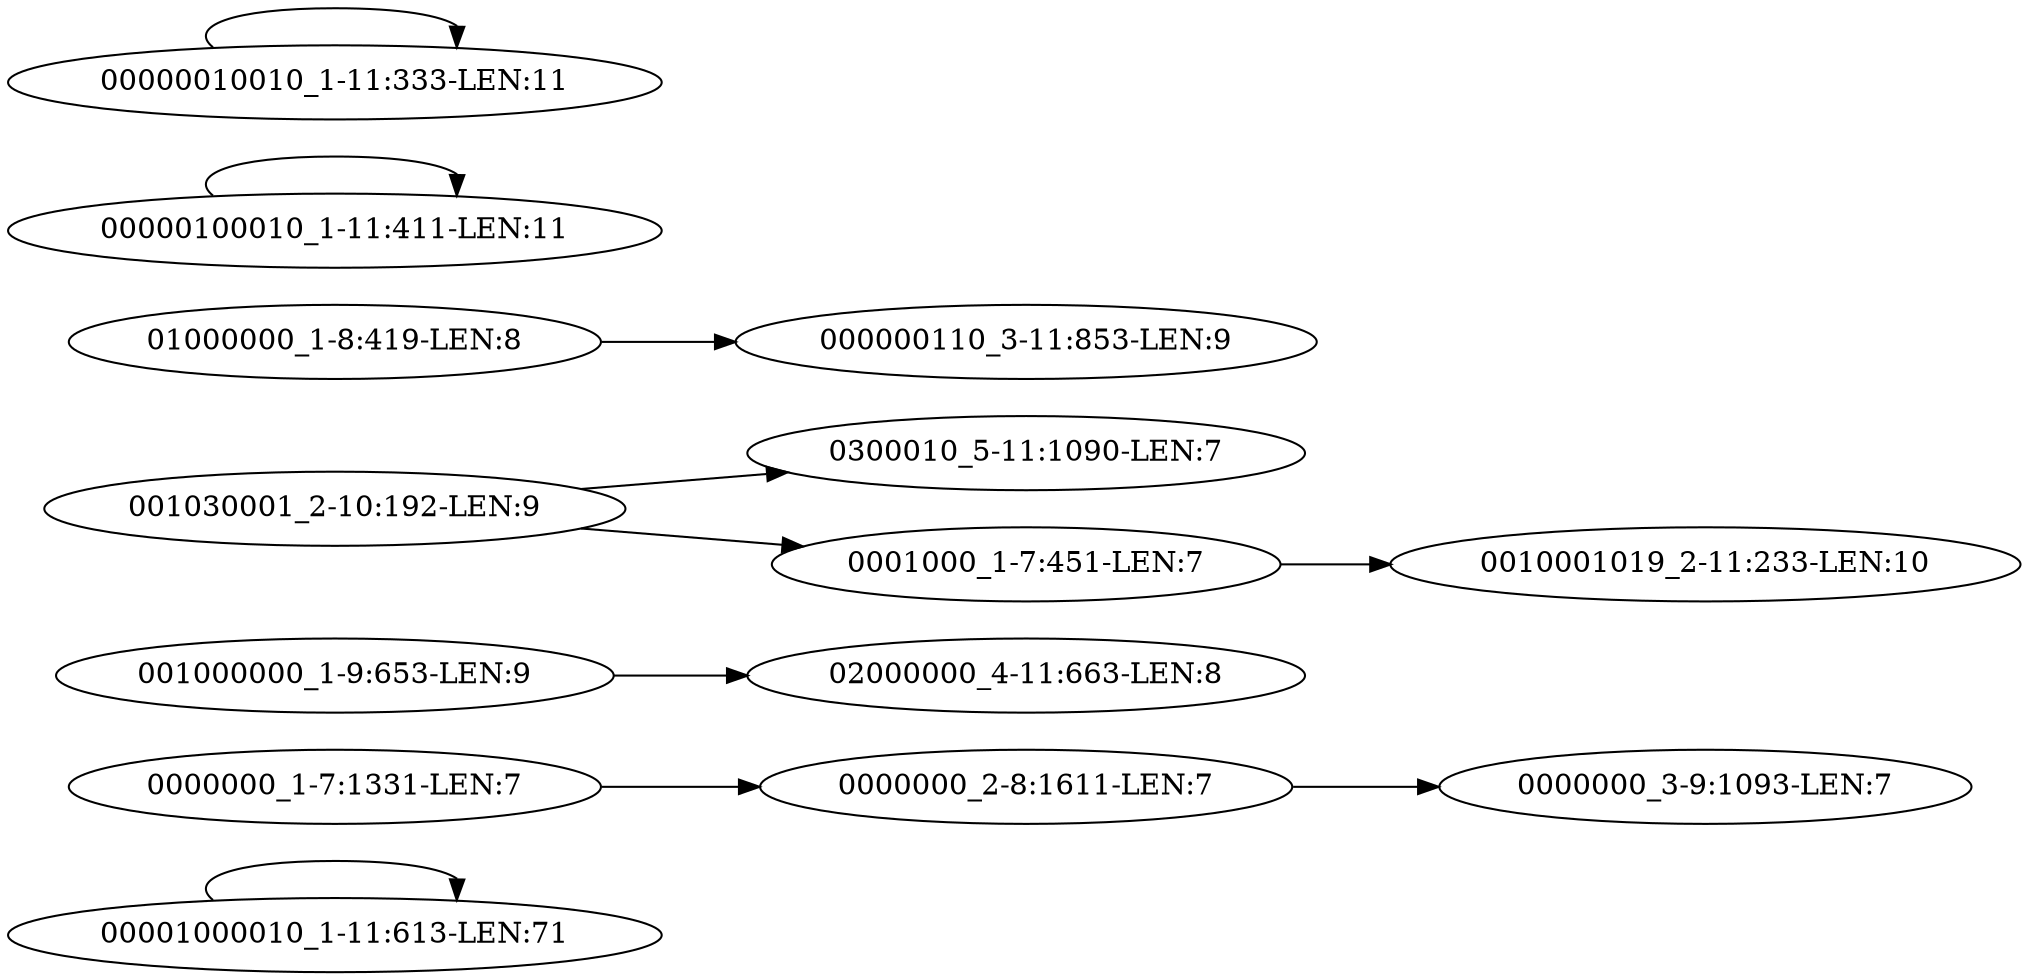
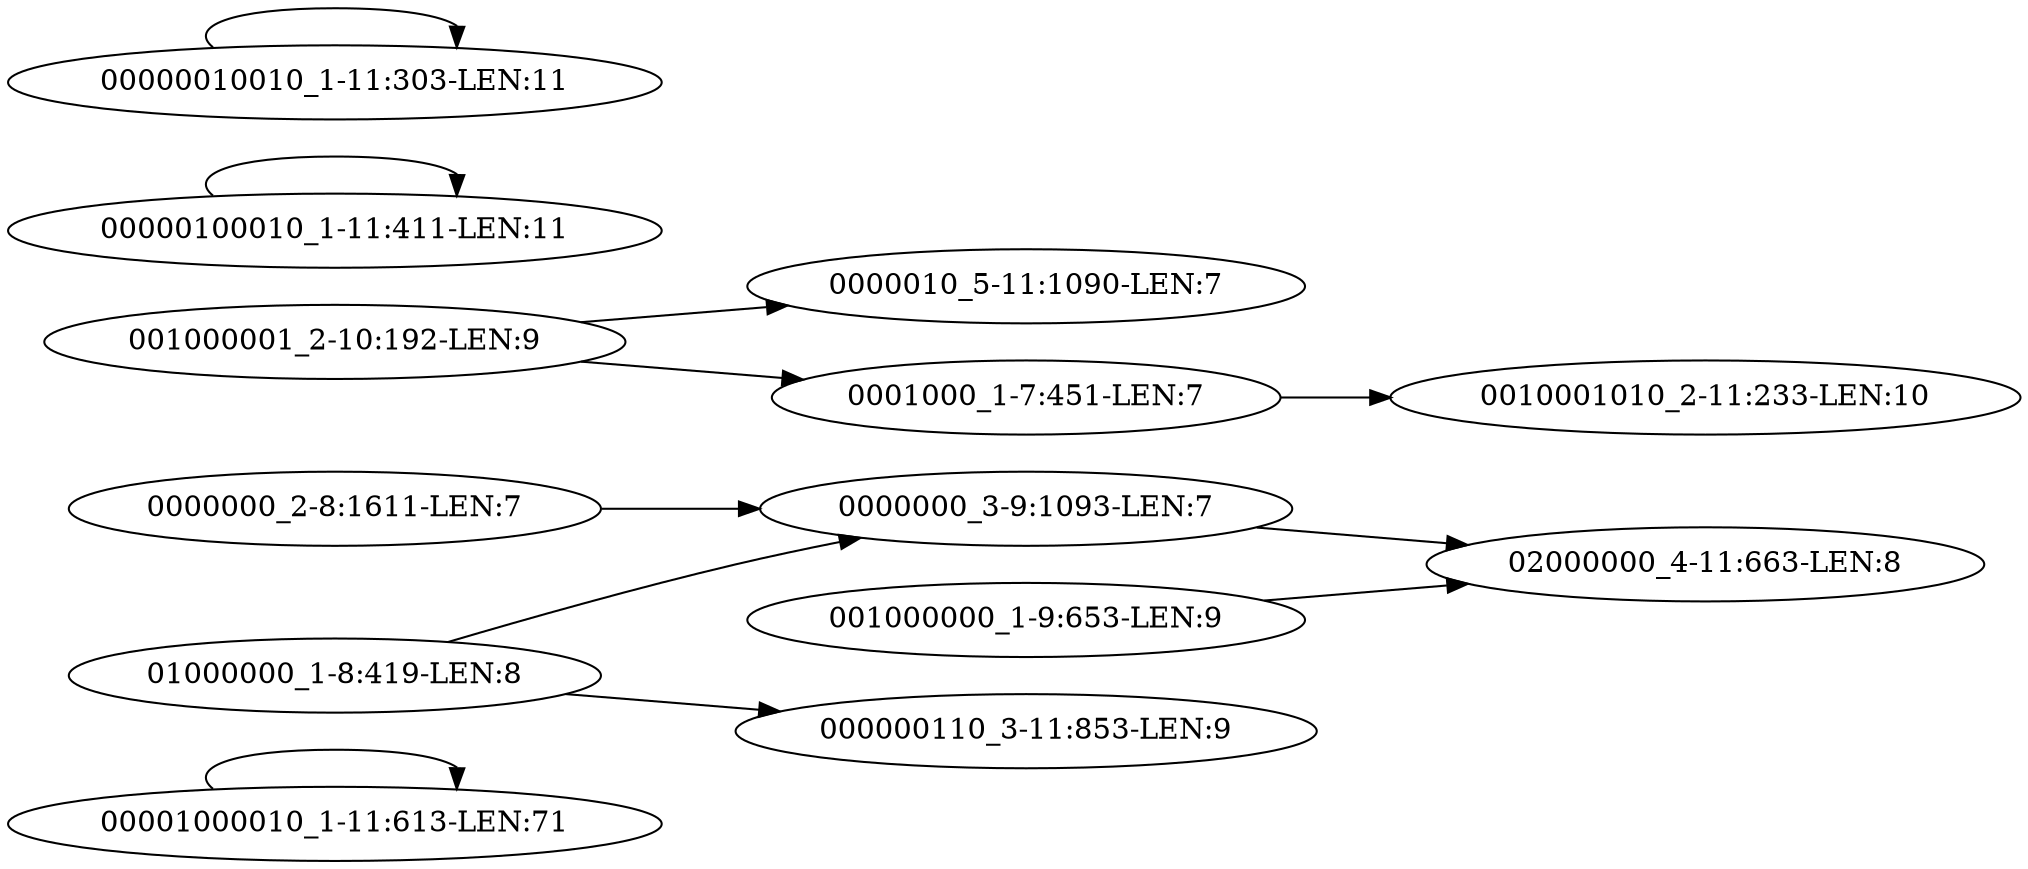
(335, 82) -> (335, 82)
(1026, 453) -> (1026, 286)
(335, 509) -> (335, 342)
none -> (1352, 535)
(1705, 564) -> (1705, 398)
none -> (643, 588)
(335, 787) -> none
